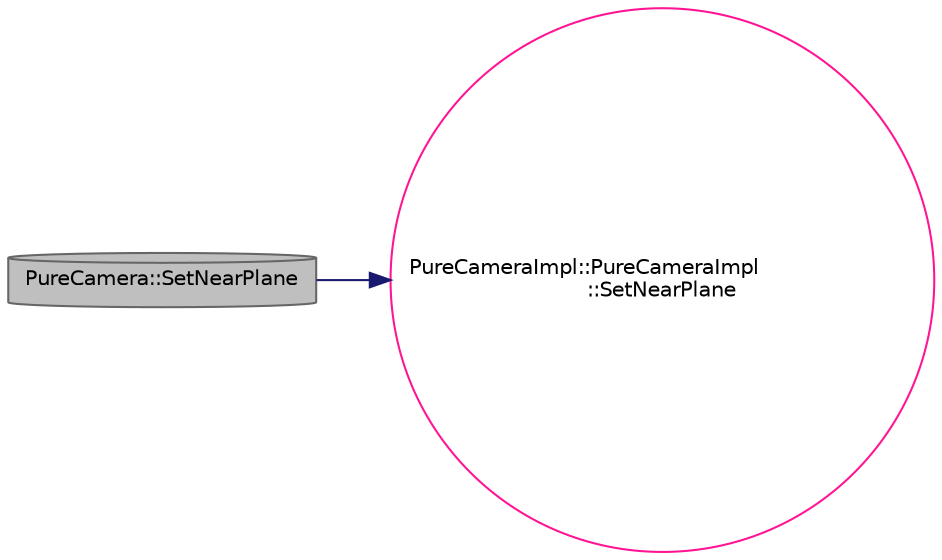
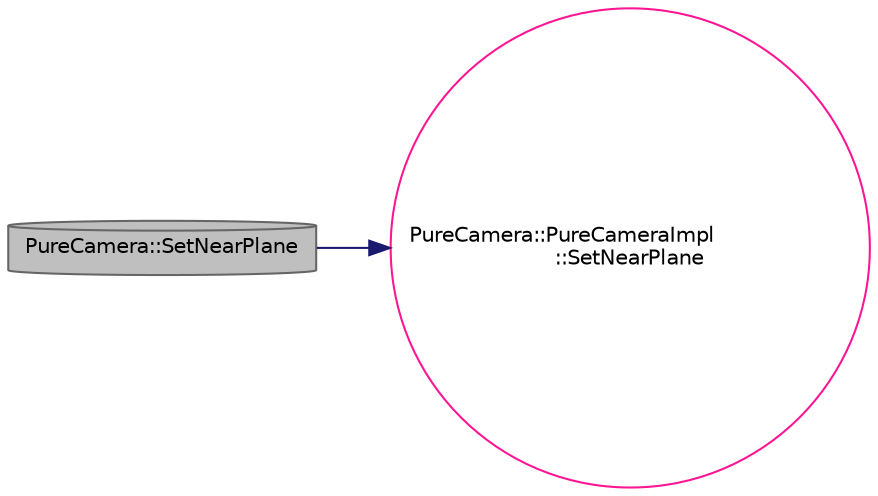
(662, 280) -> (630, 248)
